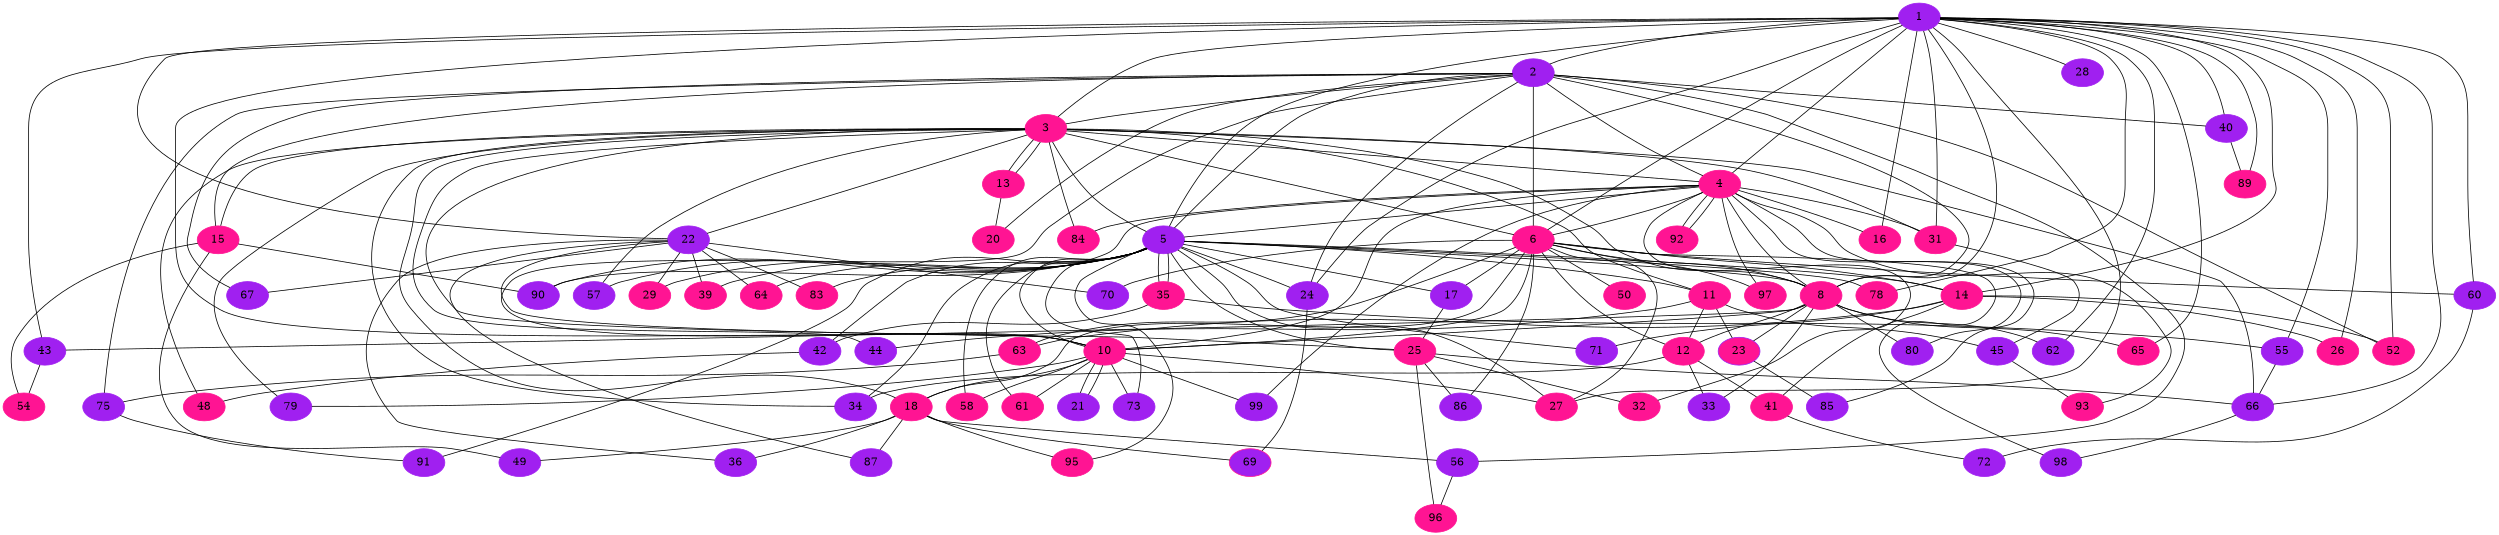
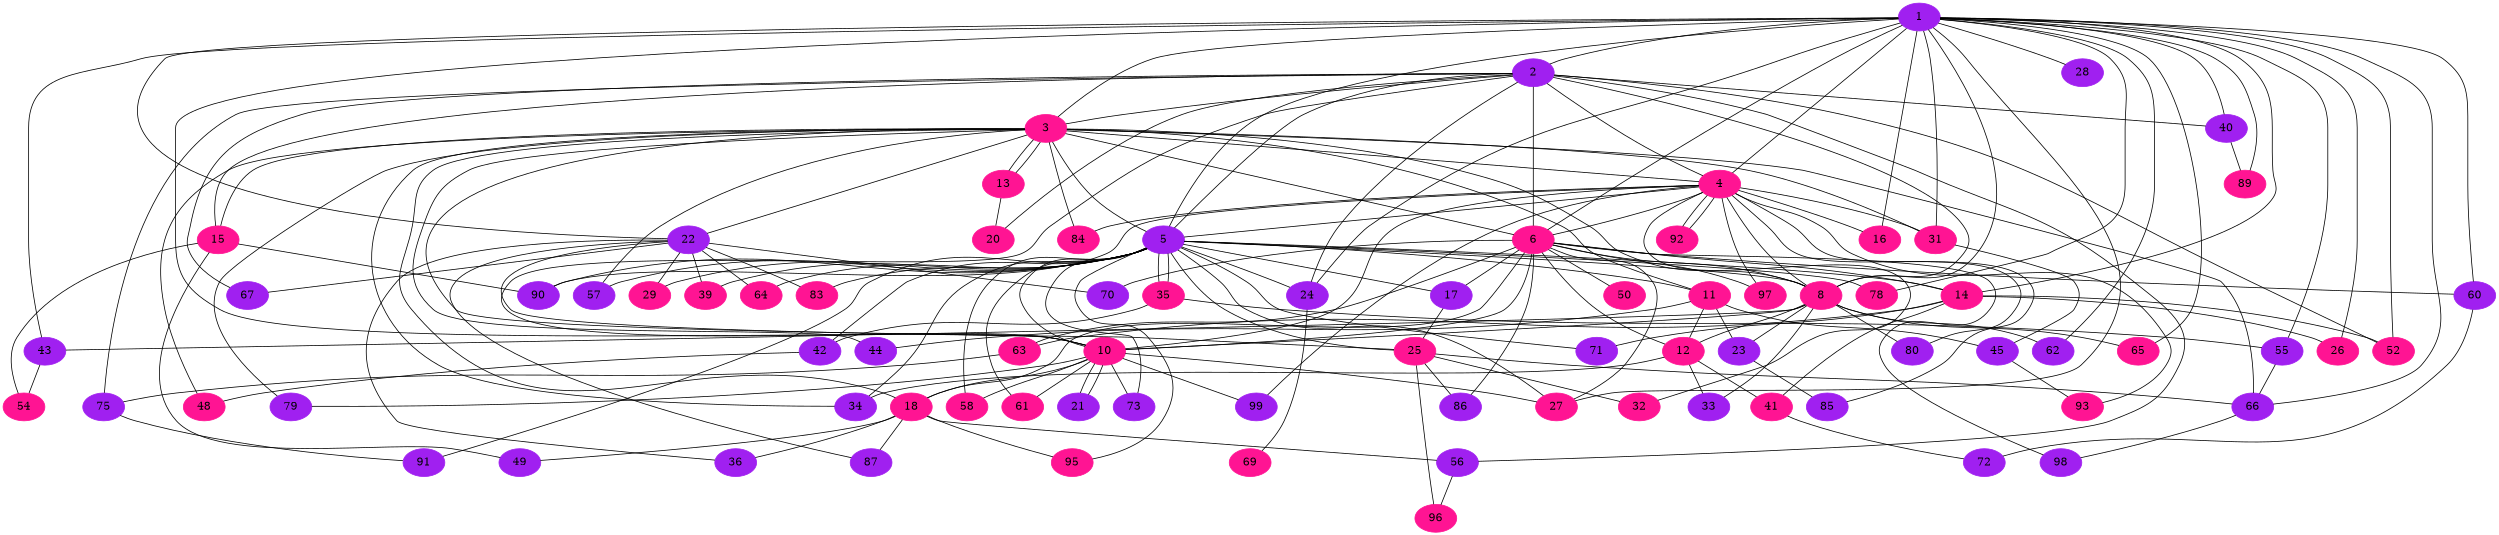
(1739, 351) -> (1739, 351)
(1077, 444) -> none
(1250, 463) -> (1250, 463)
